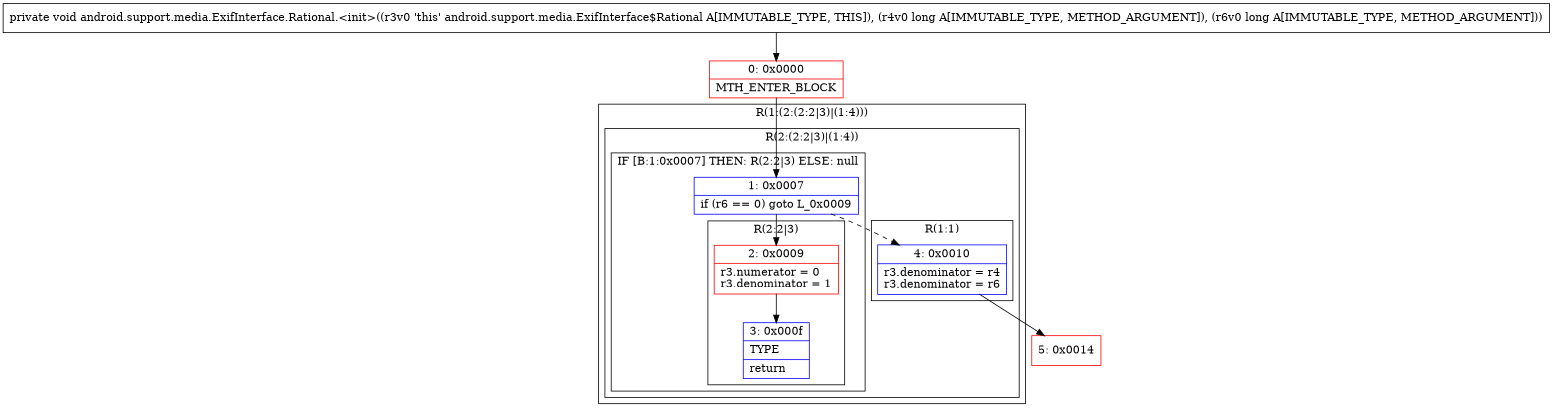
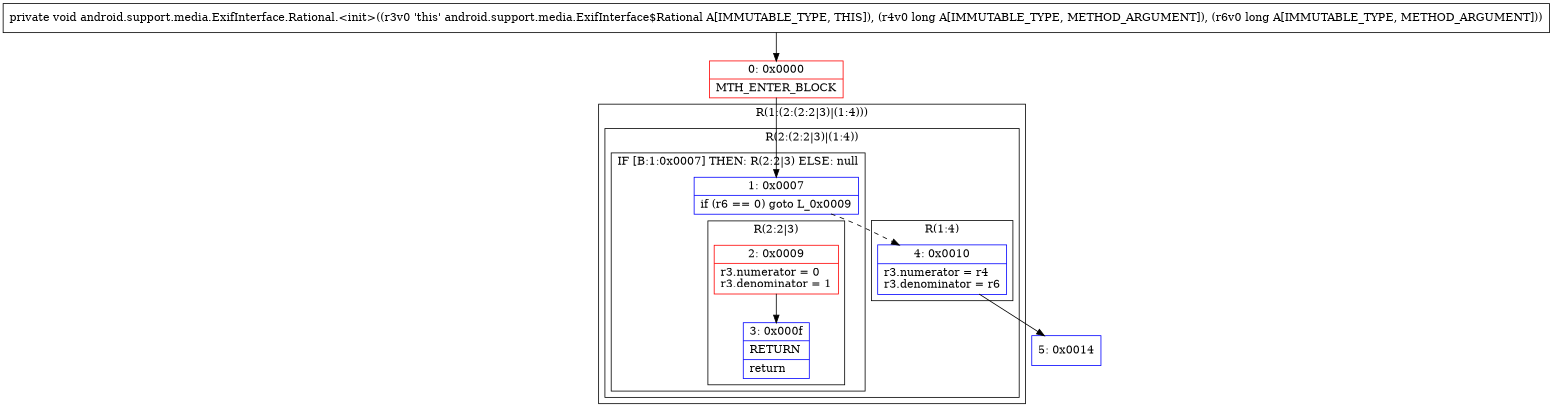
(776, 226) -> none
(942, 230) -> (942, 230)
(942, 273) -> (936, 273)
(765, 350) -> (775, 350)
(1066, 351) -> (1066, 351)
